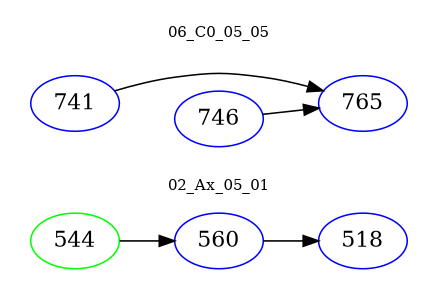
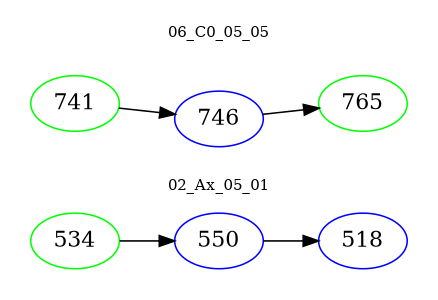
(211, 74) -> (139, 110)
(75, 103) -> (75, 103)
(363, 103) -> (363, 103)
(75, 241) -> (75, 241)
(219, 241) -> (219, 241)
